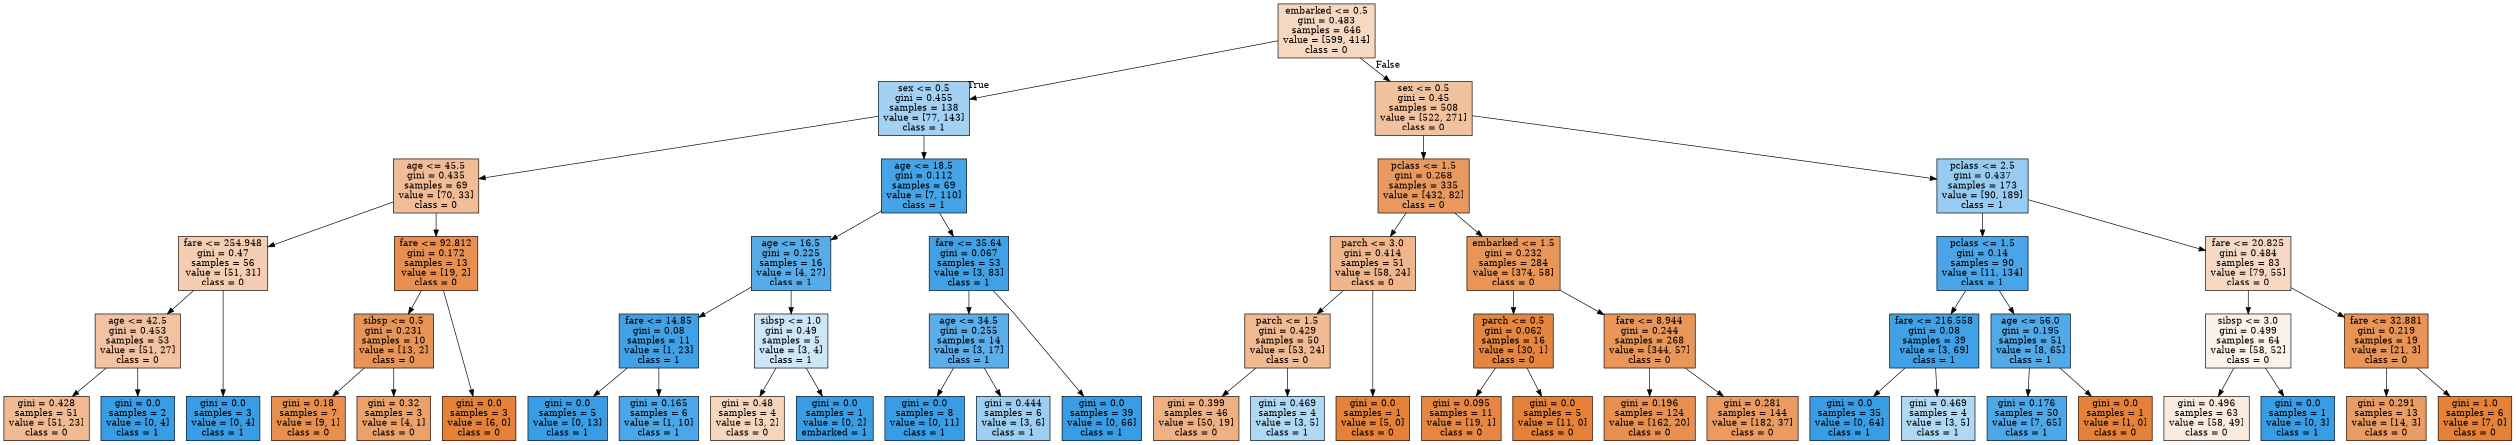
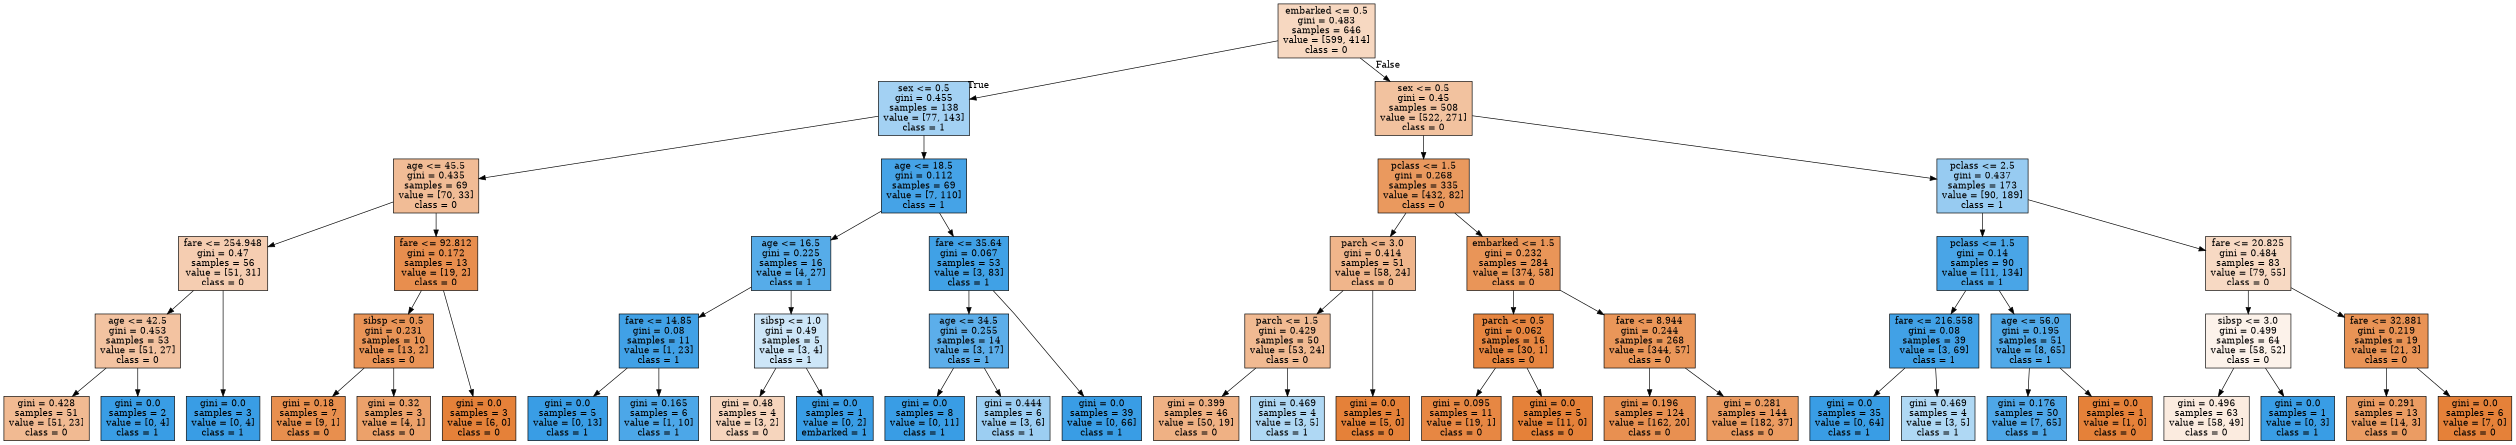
(2475, 419) -> (2475, 419)
